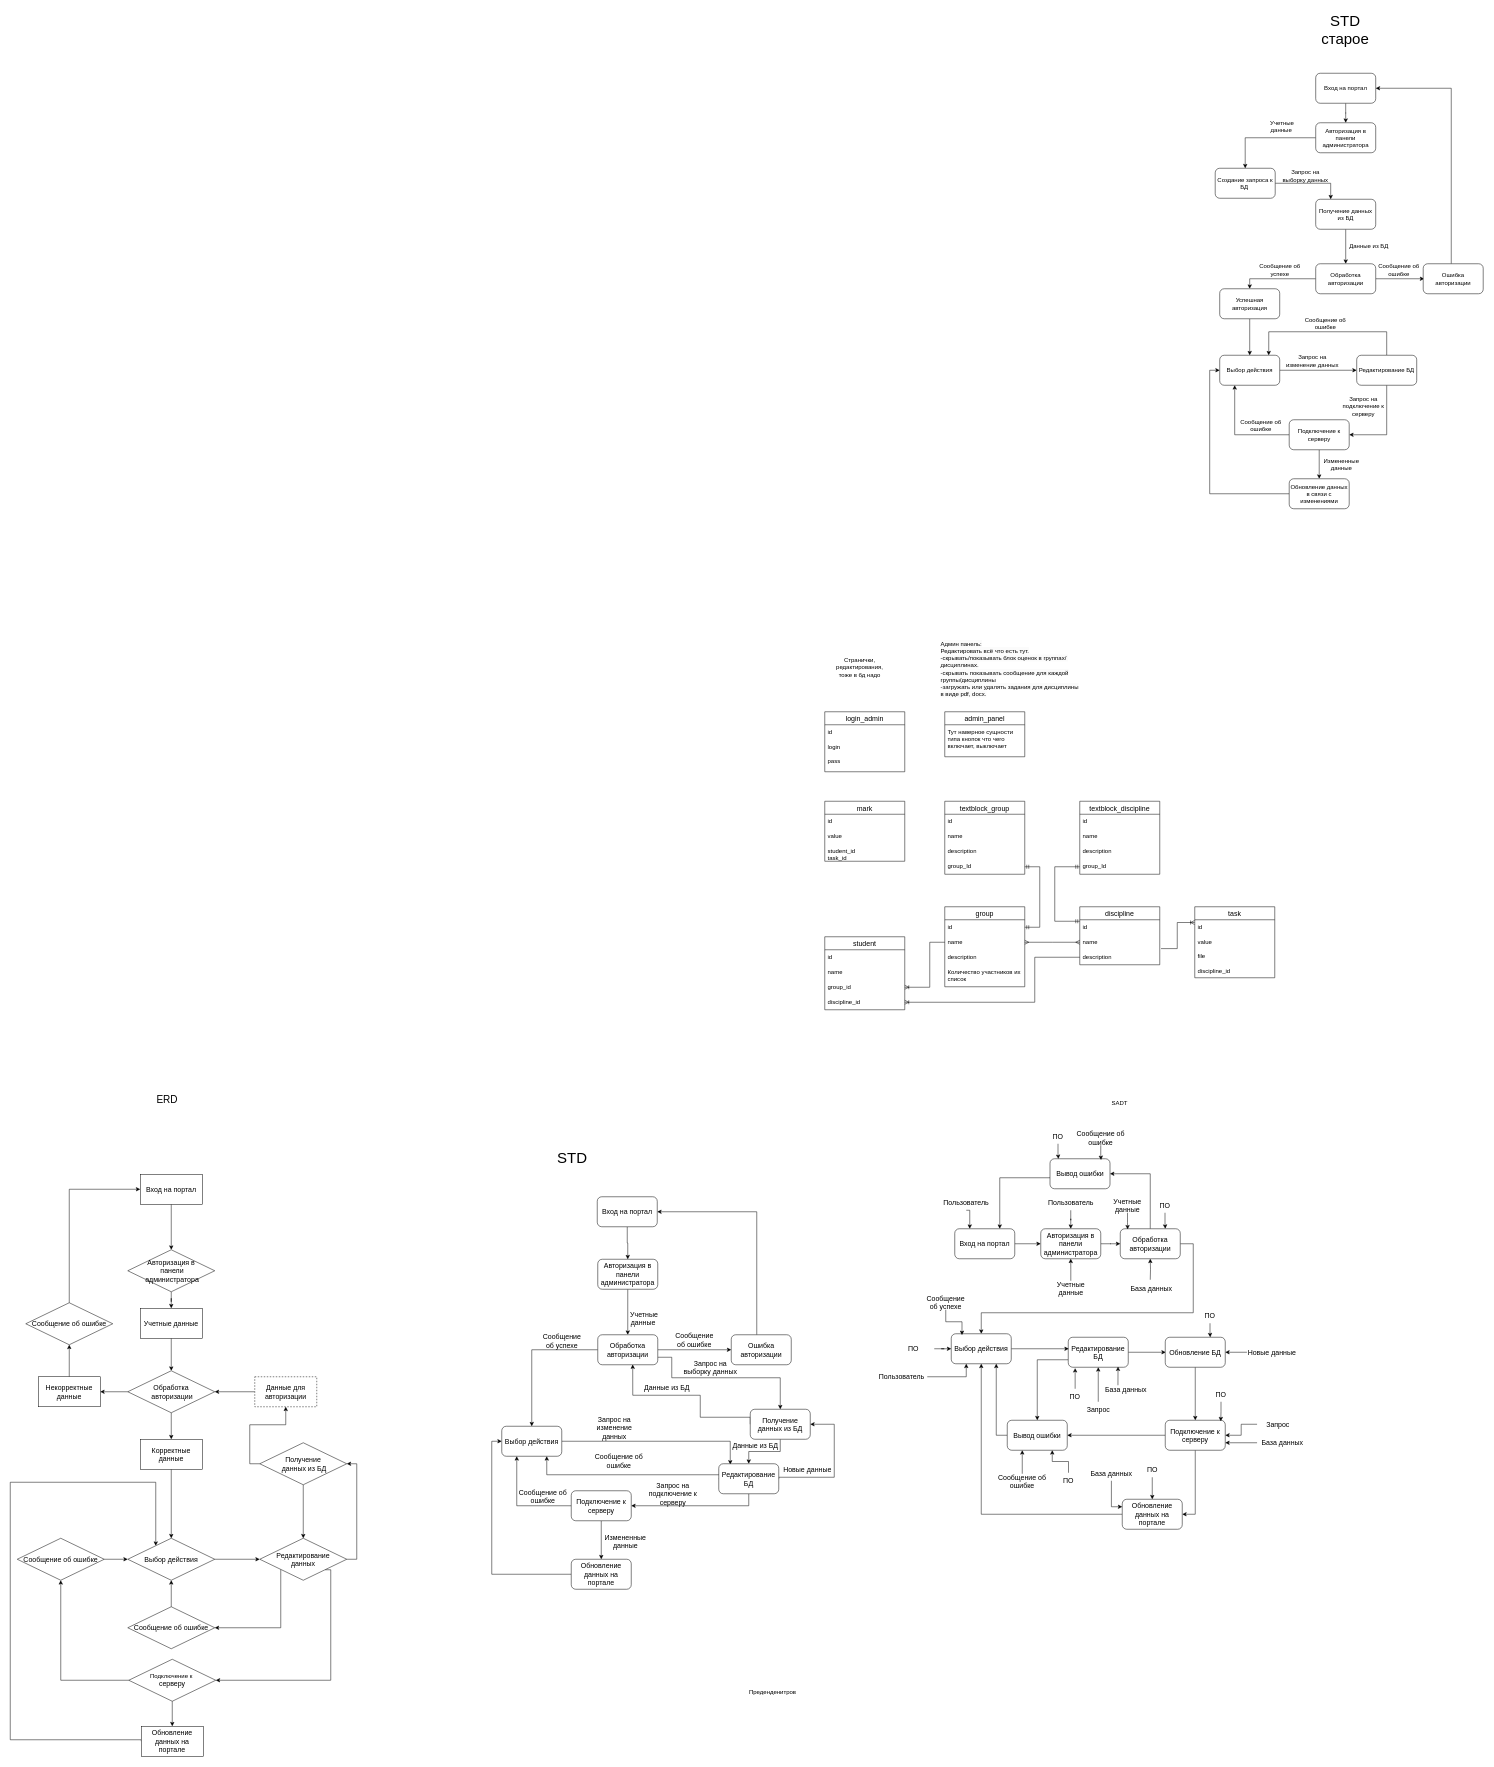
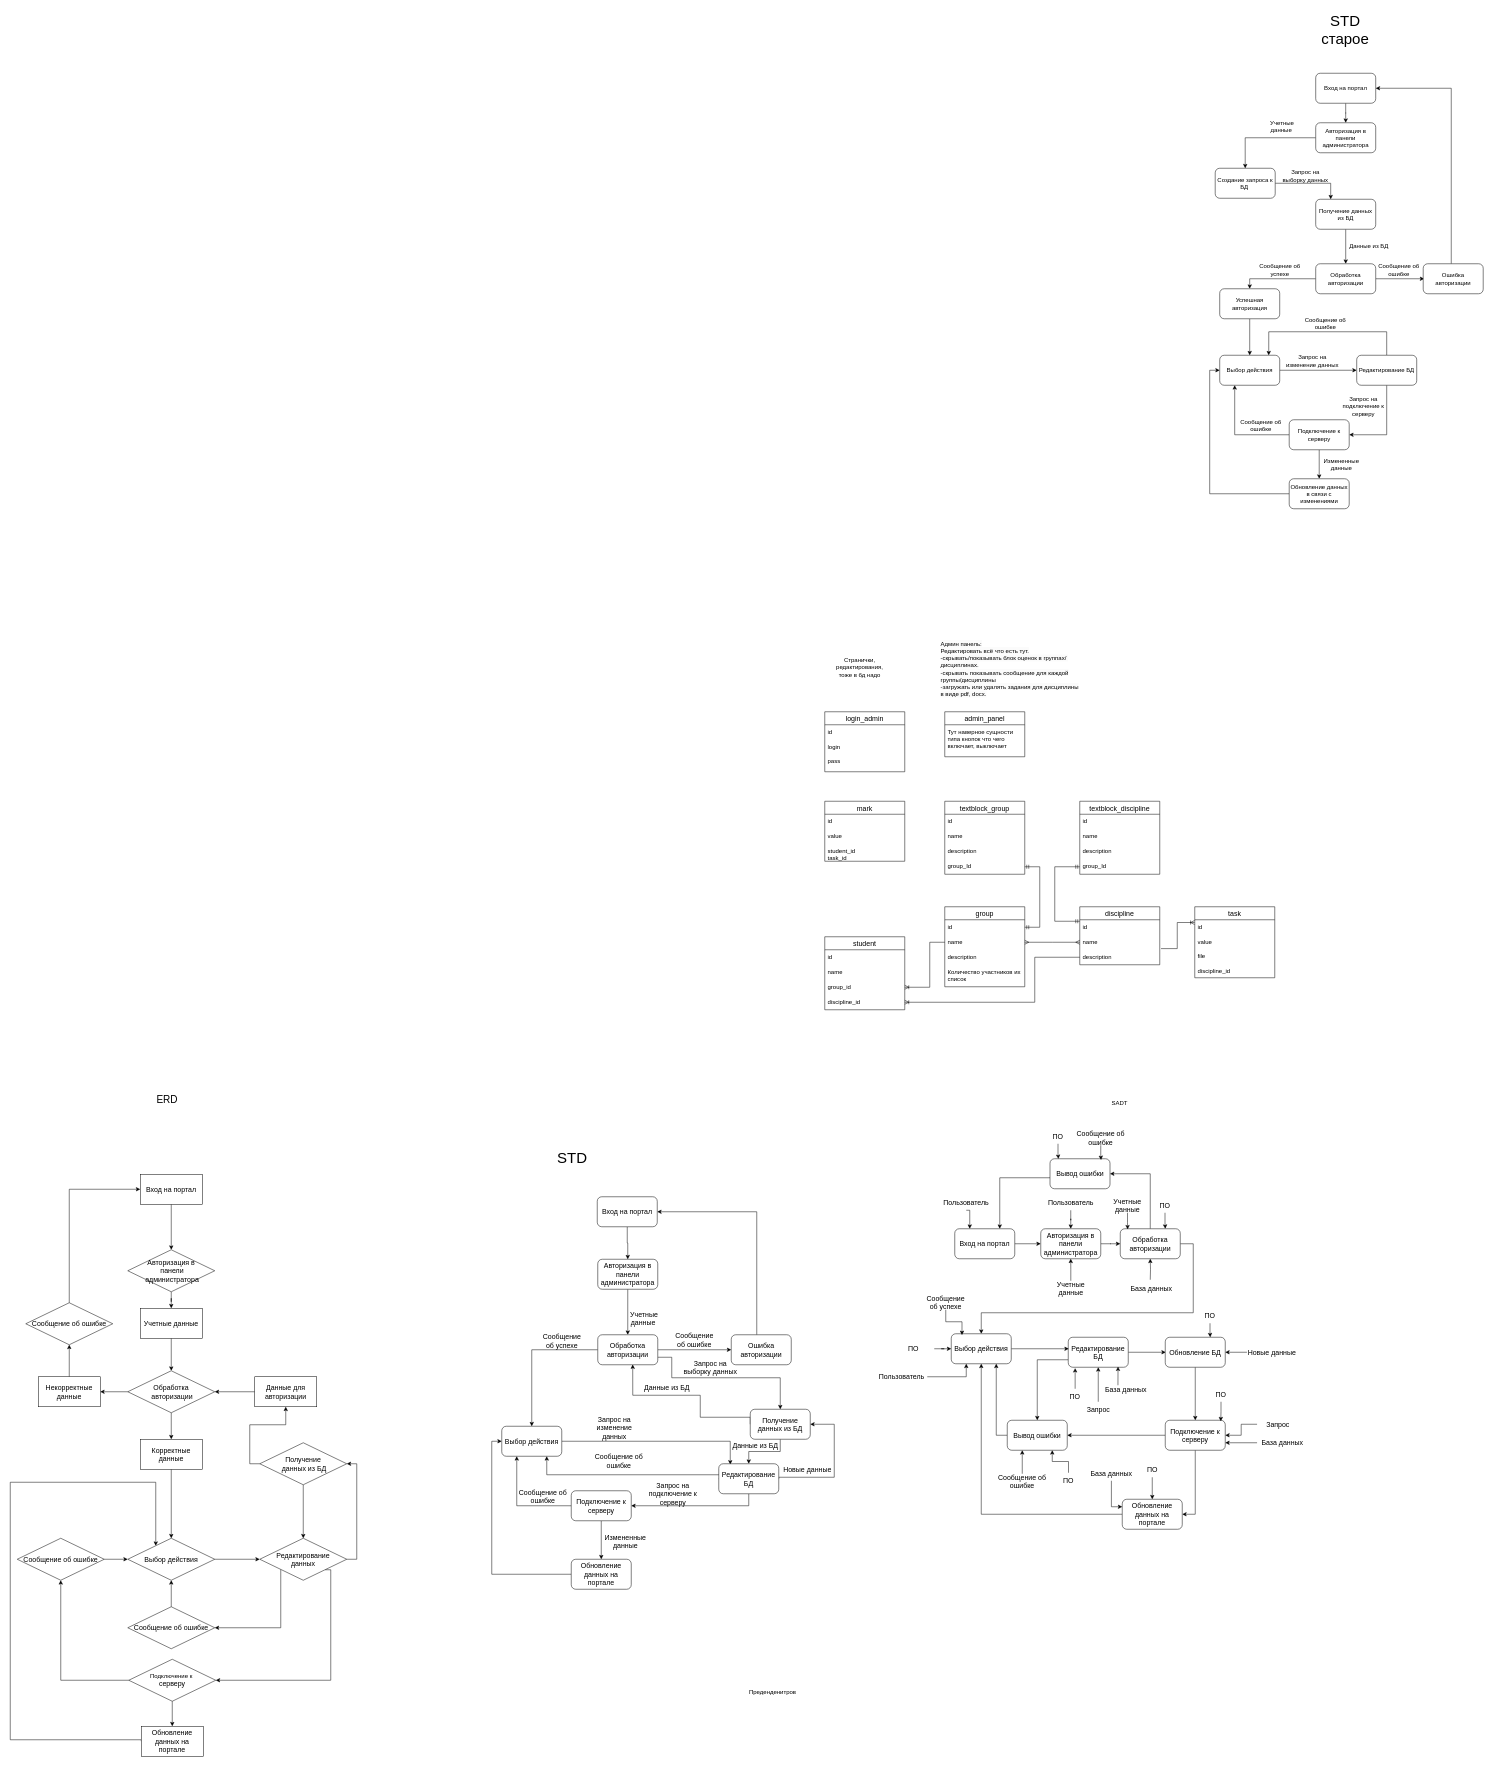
(286, 1392) -> (286, 1392)
